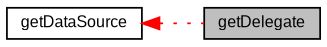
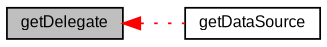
(182, 23) -> (162, 23)
